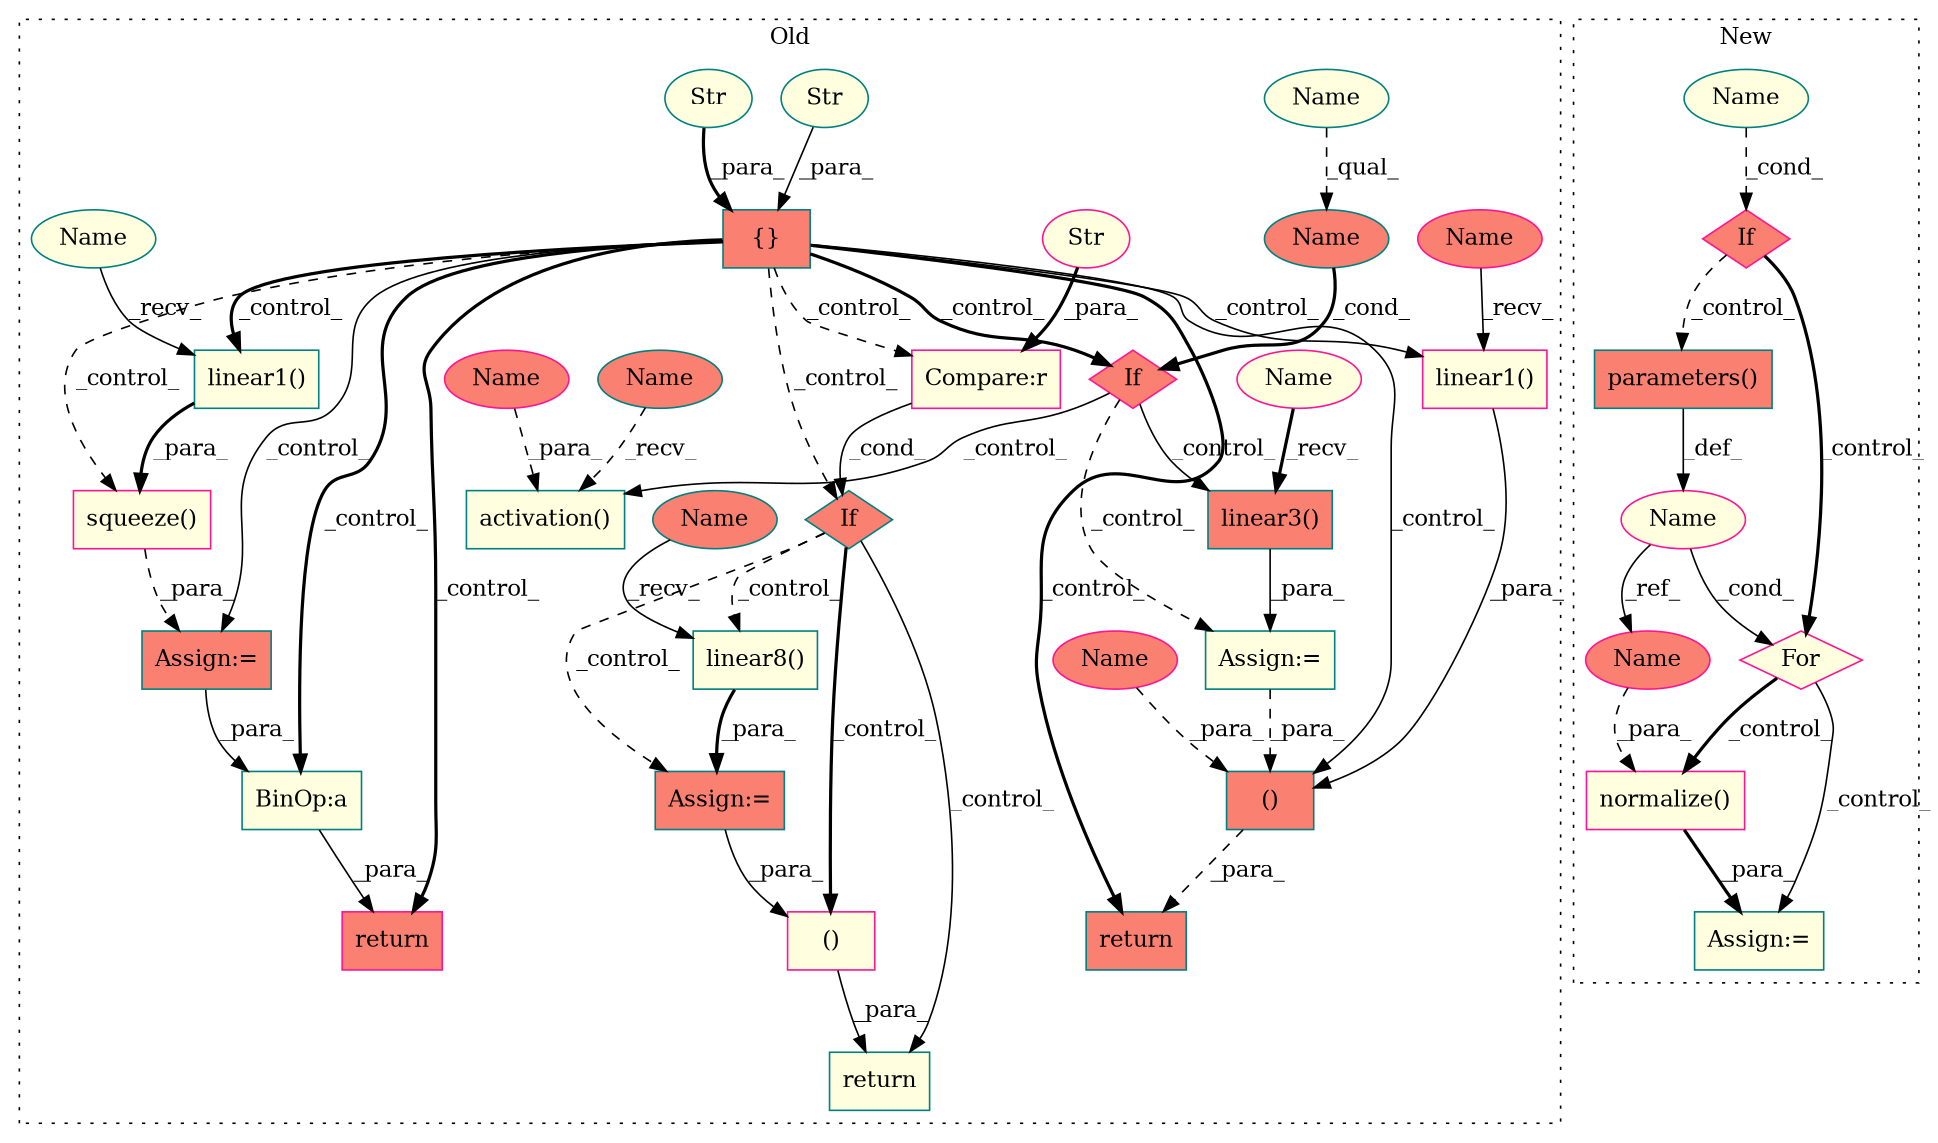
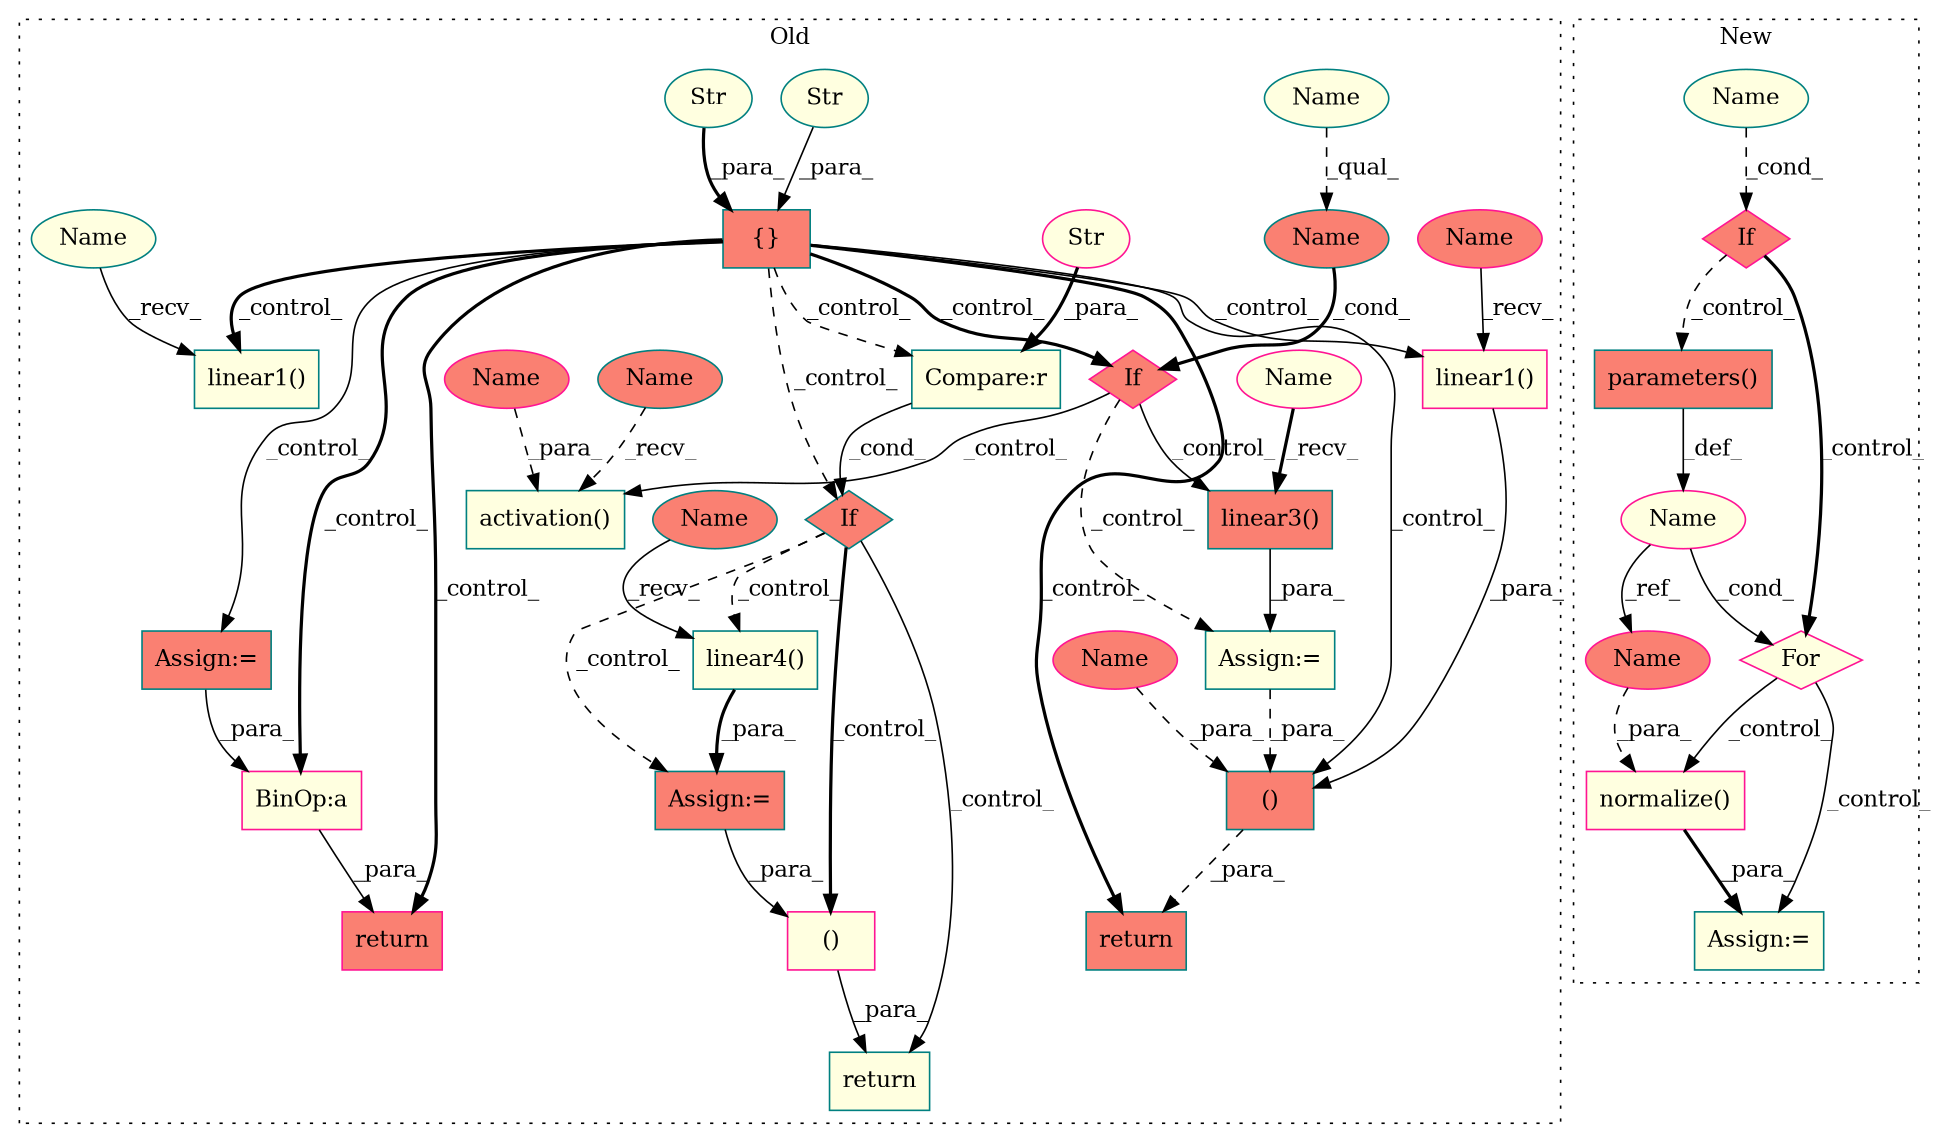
(986, 379) -> (986, 379)
(142, 520) -> none
(755, 660) -> (755, 660)
(1732, 715) -> (1732, 715)
(302, 800) -> (302, 800)
